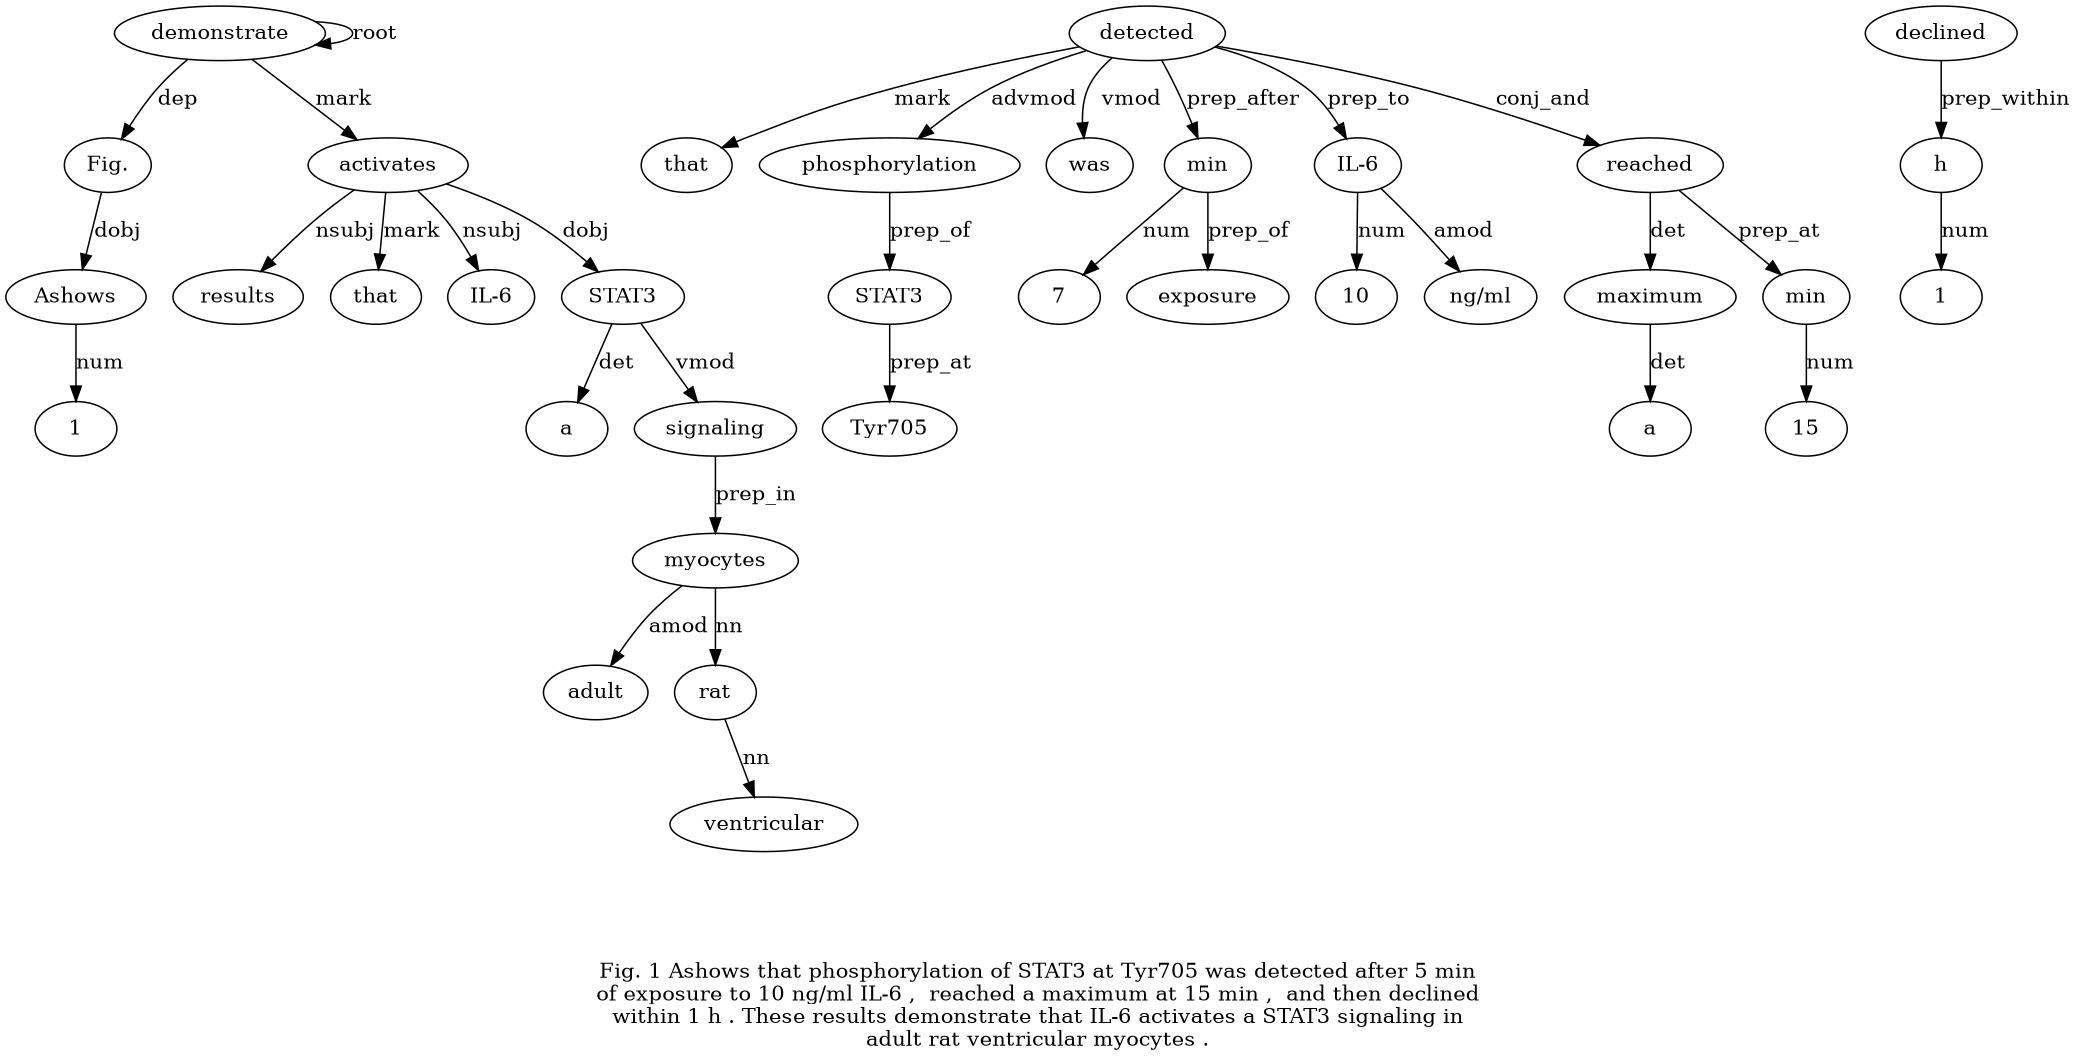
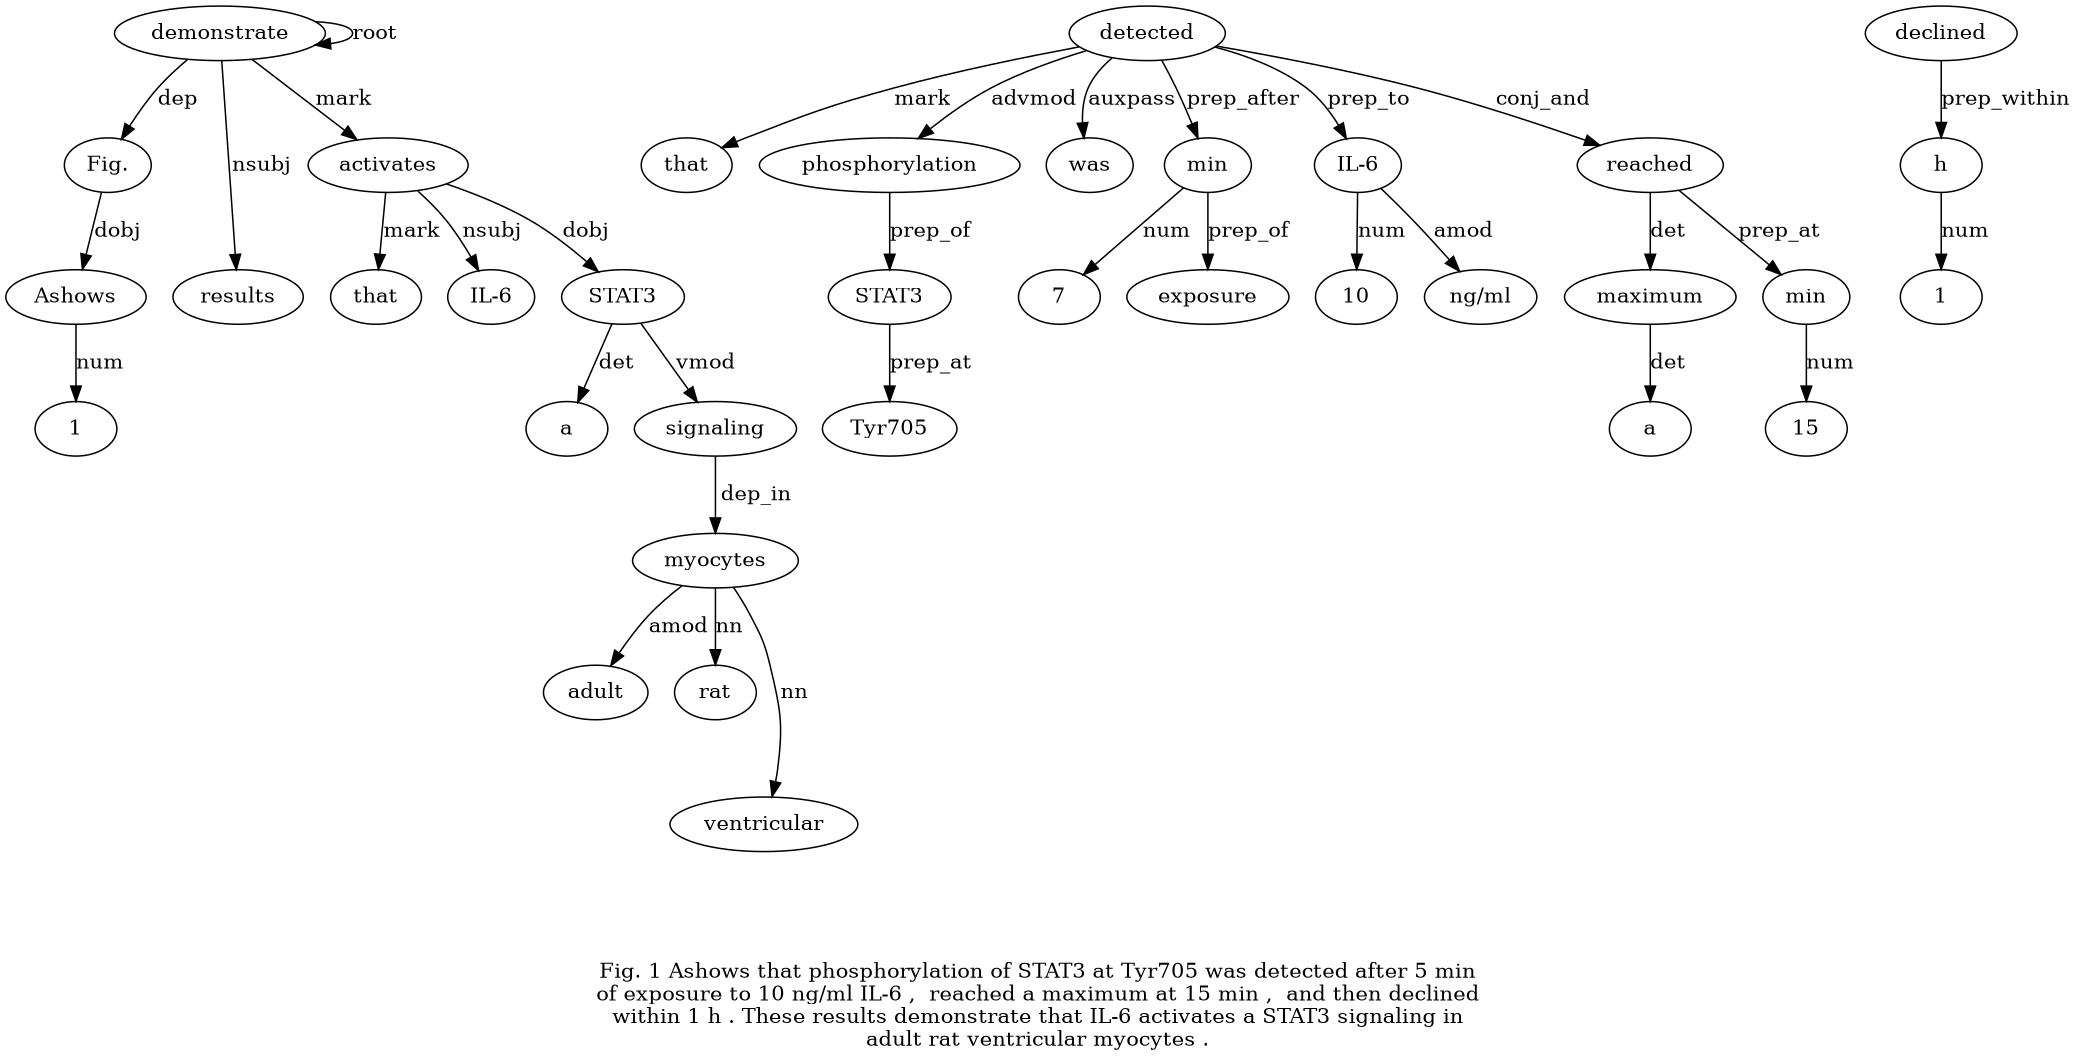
(1132, 99) -> (1132, 99)
(311, 223) -> (228, 157)
(756, 495) -> (756, 495)
(737, 751) -> (774, 680)
